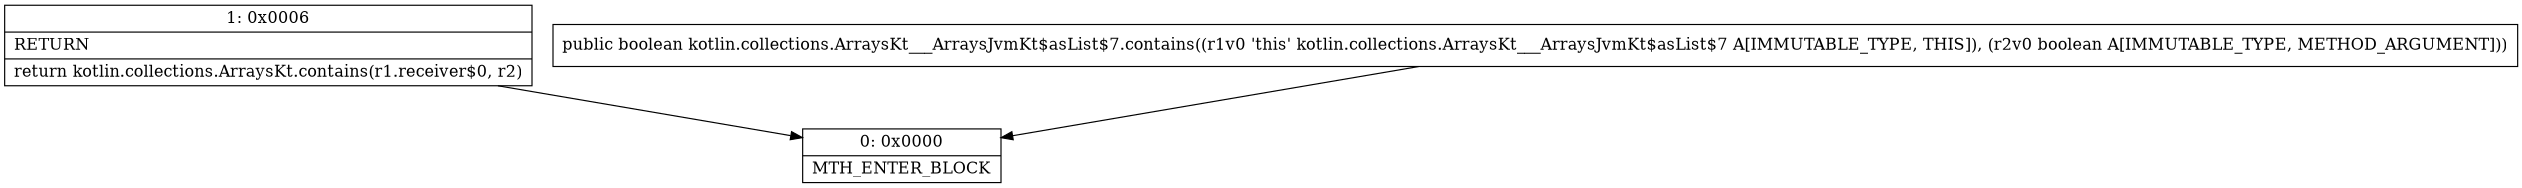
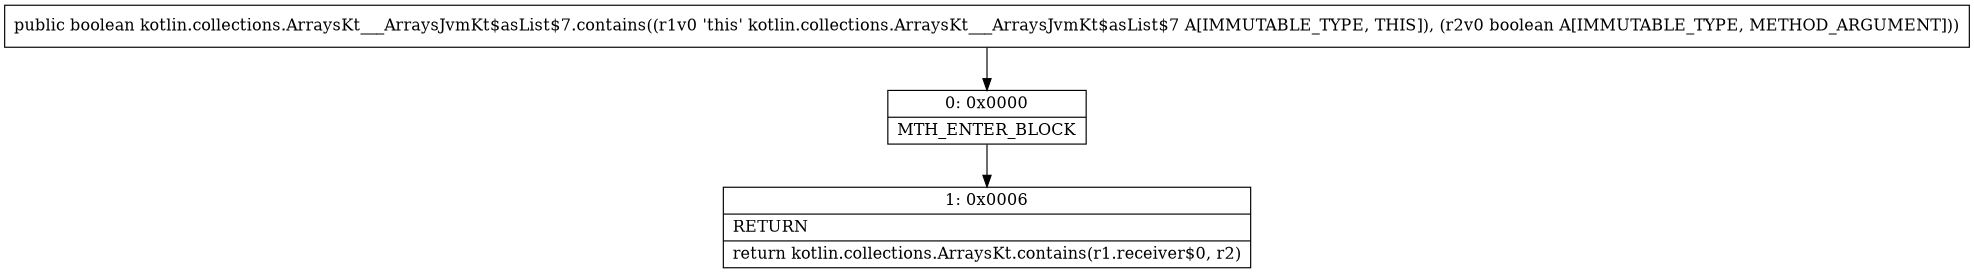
(644, 111) -> (987, 160)
